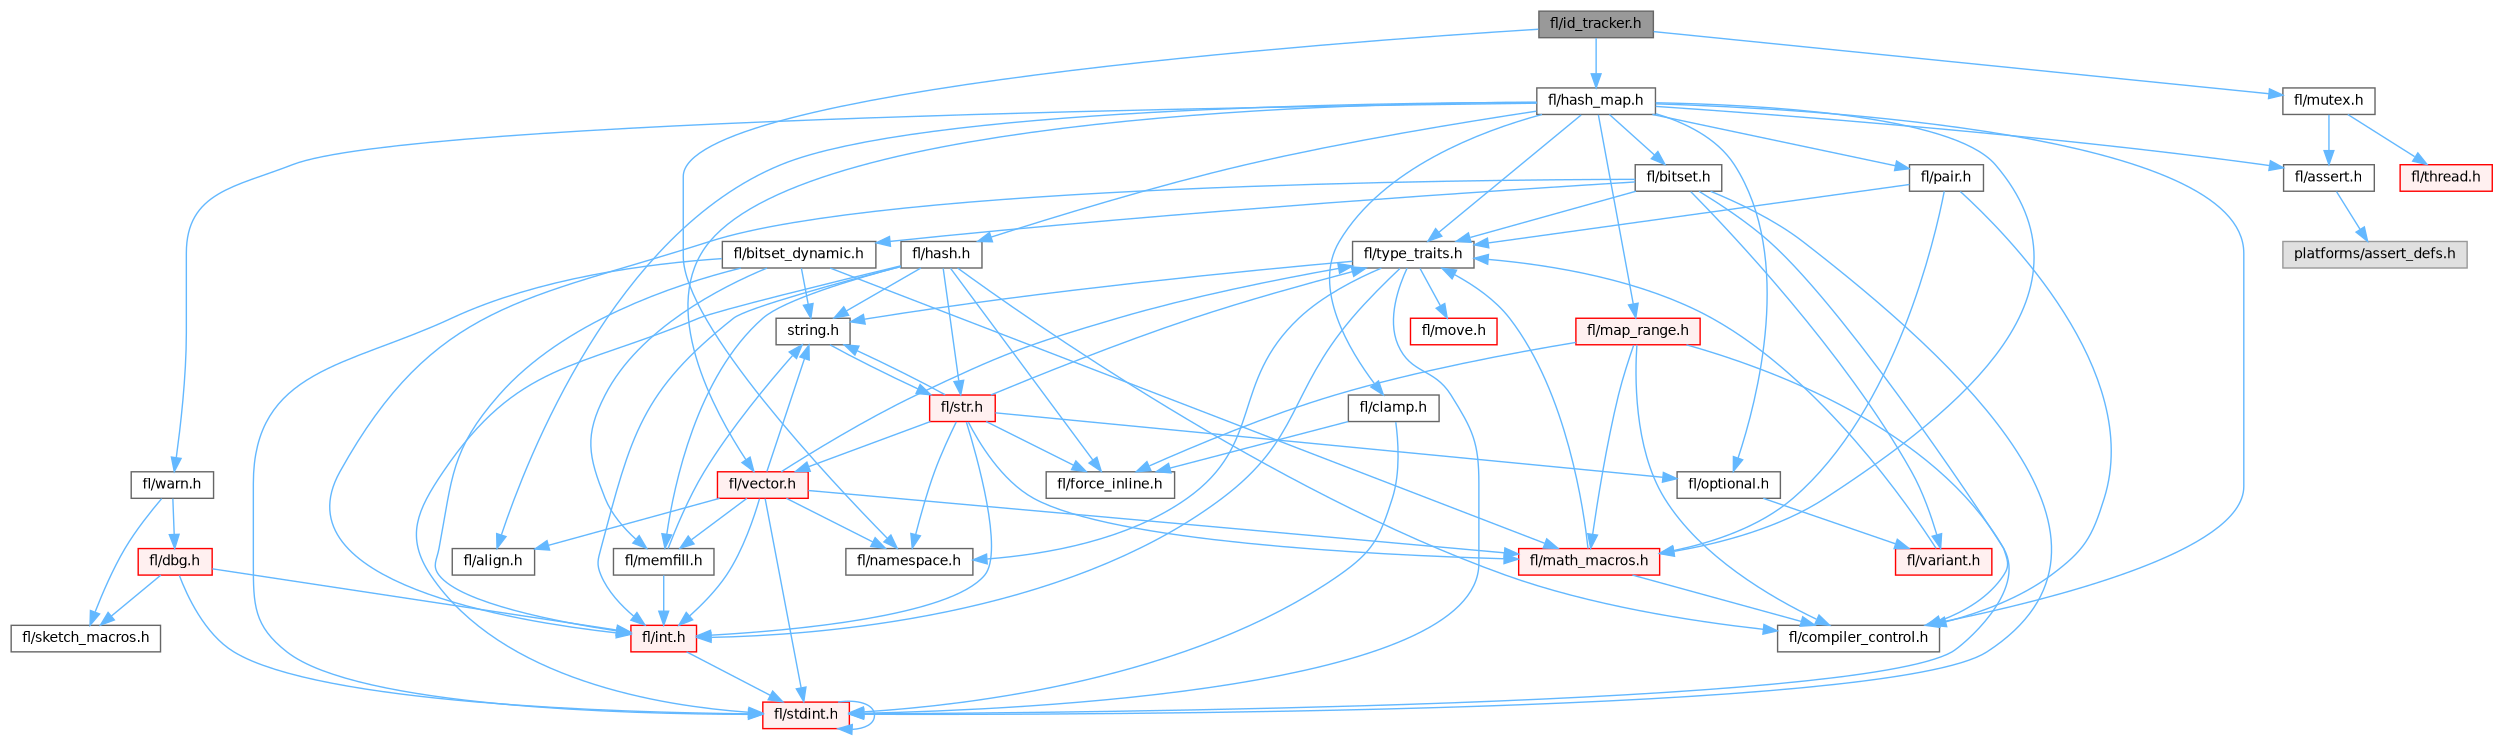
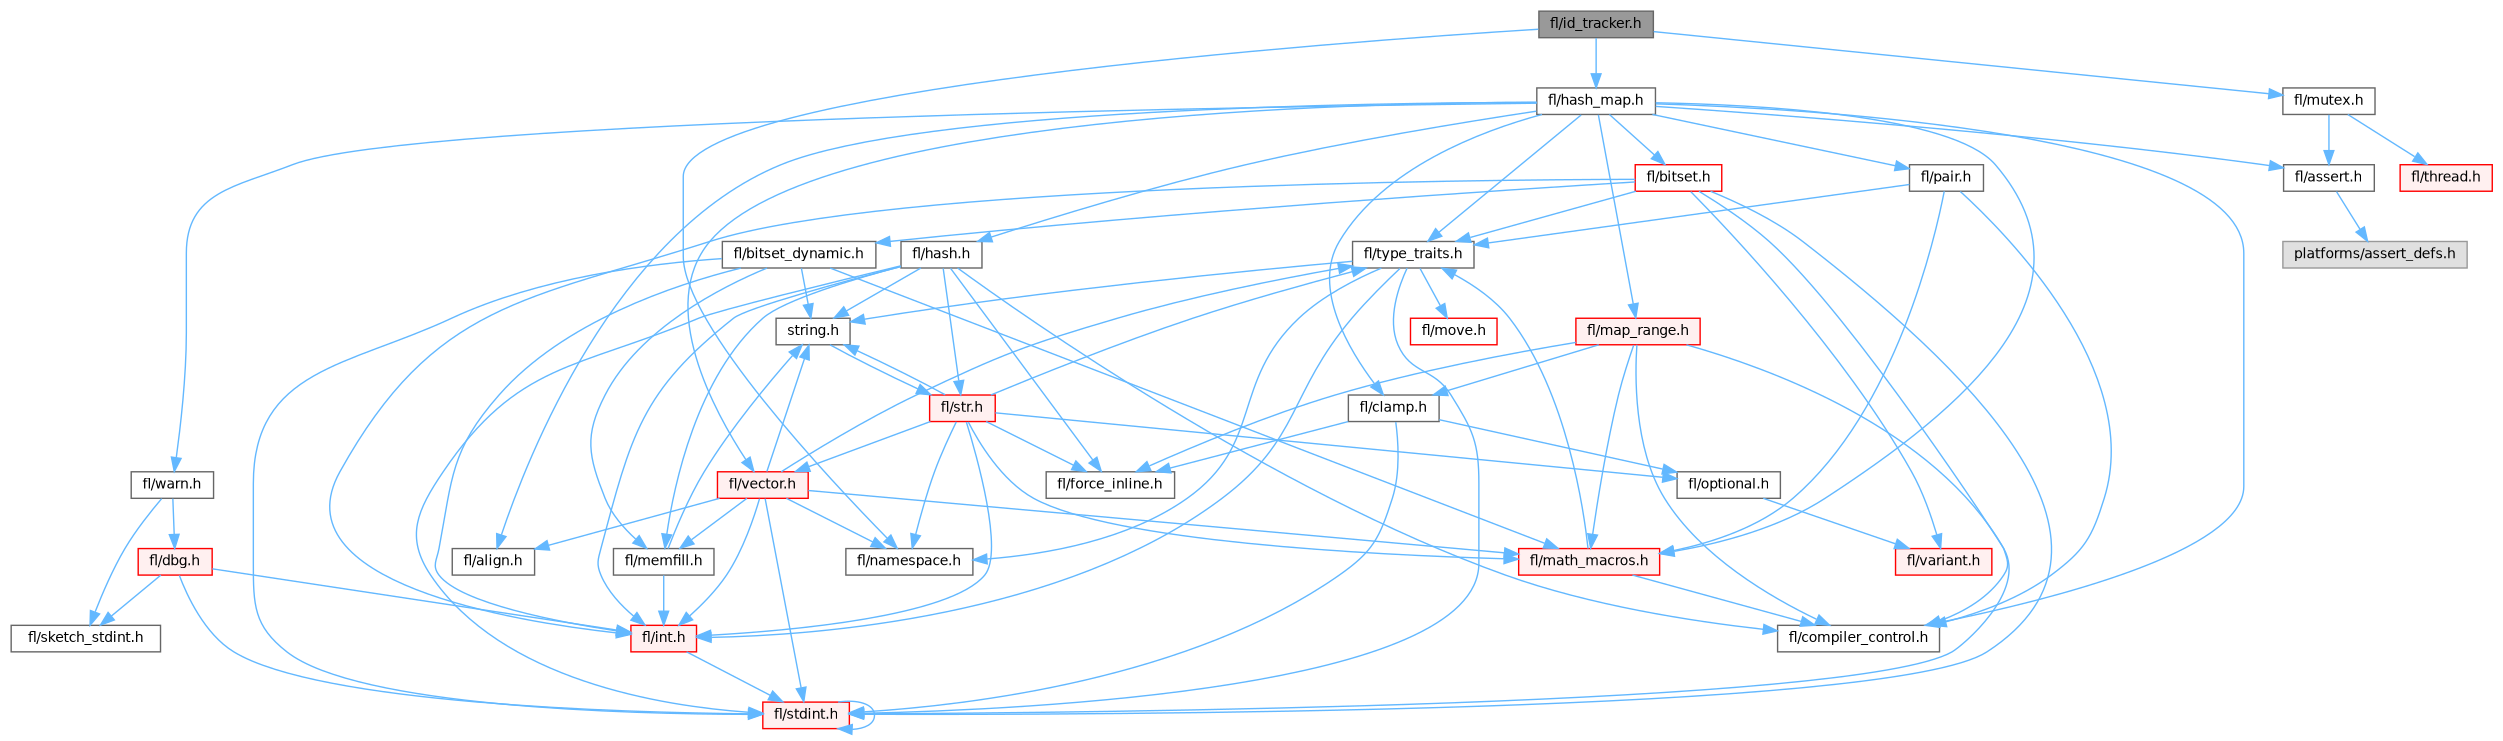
(1678, 178) -> (1678, 178)
(1764, 252) -> (1551, 444)
(1750, 343) -> none
none -> (1523, 368)
(86, 639) -> (86, 639)
